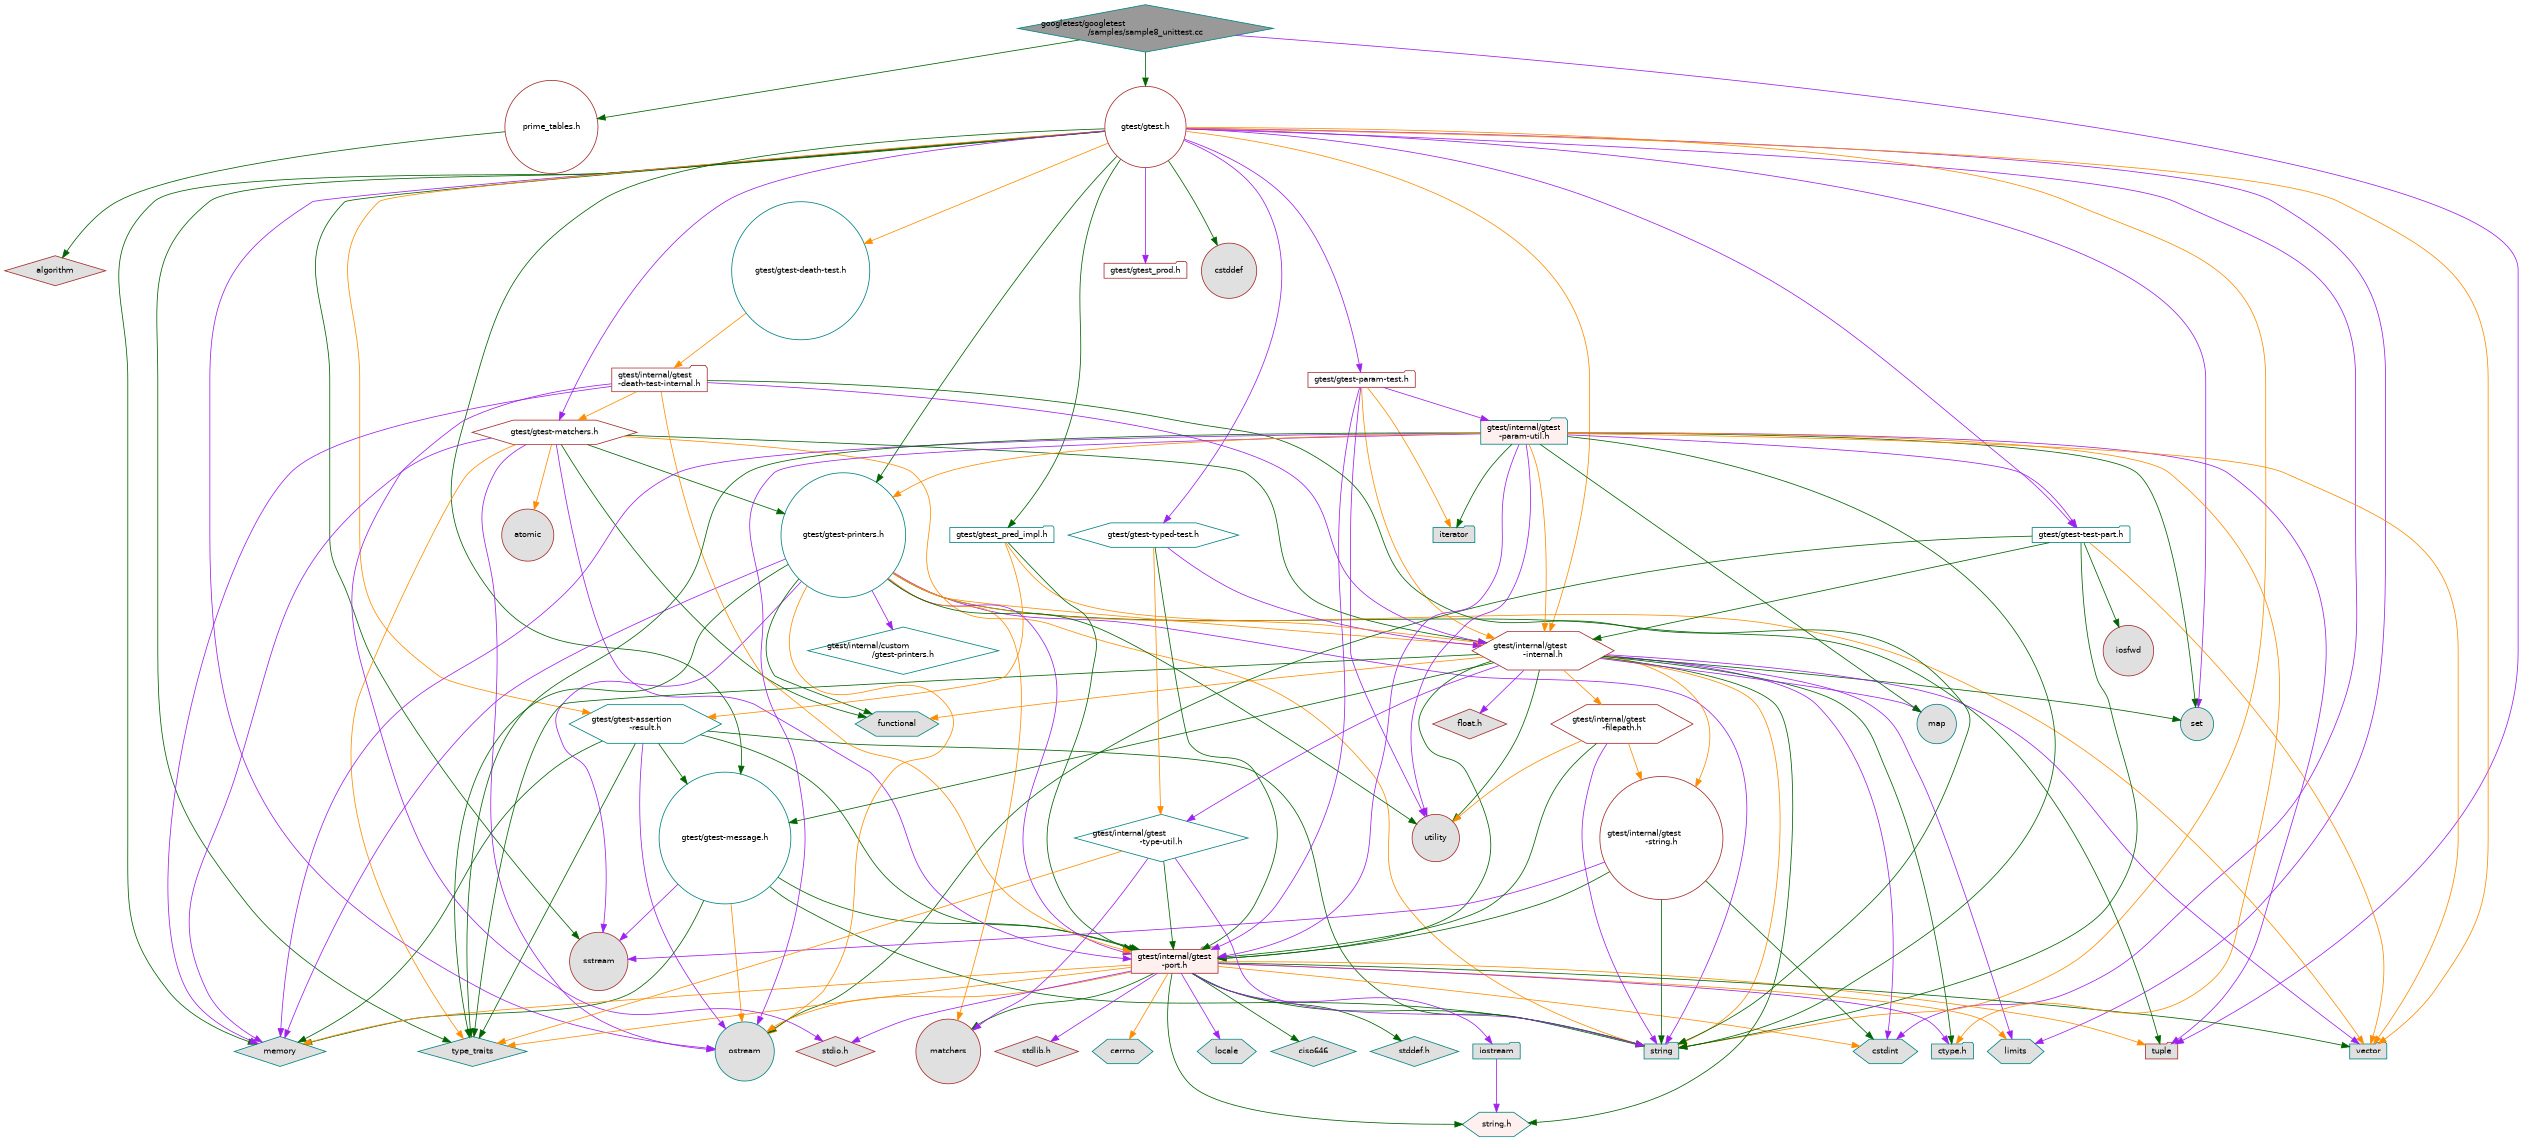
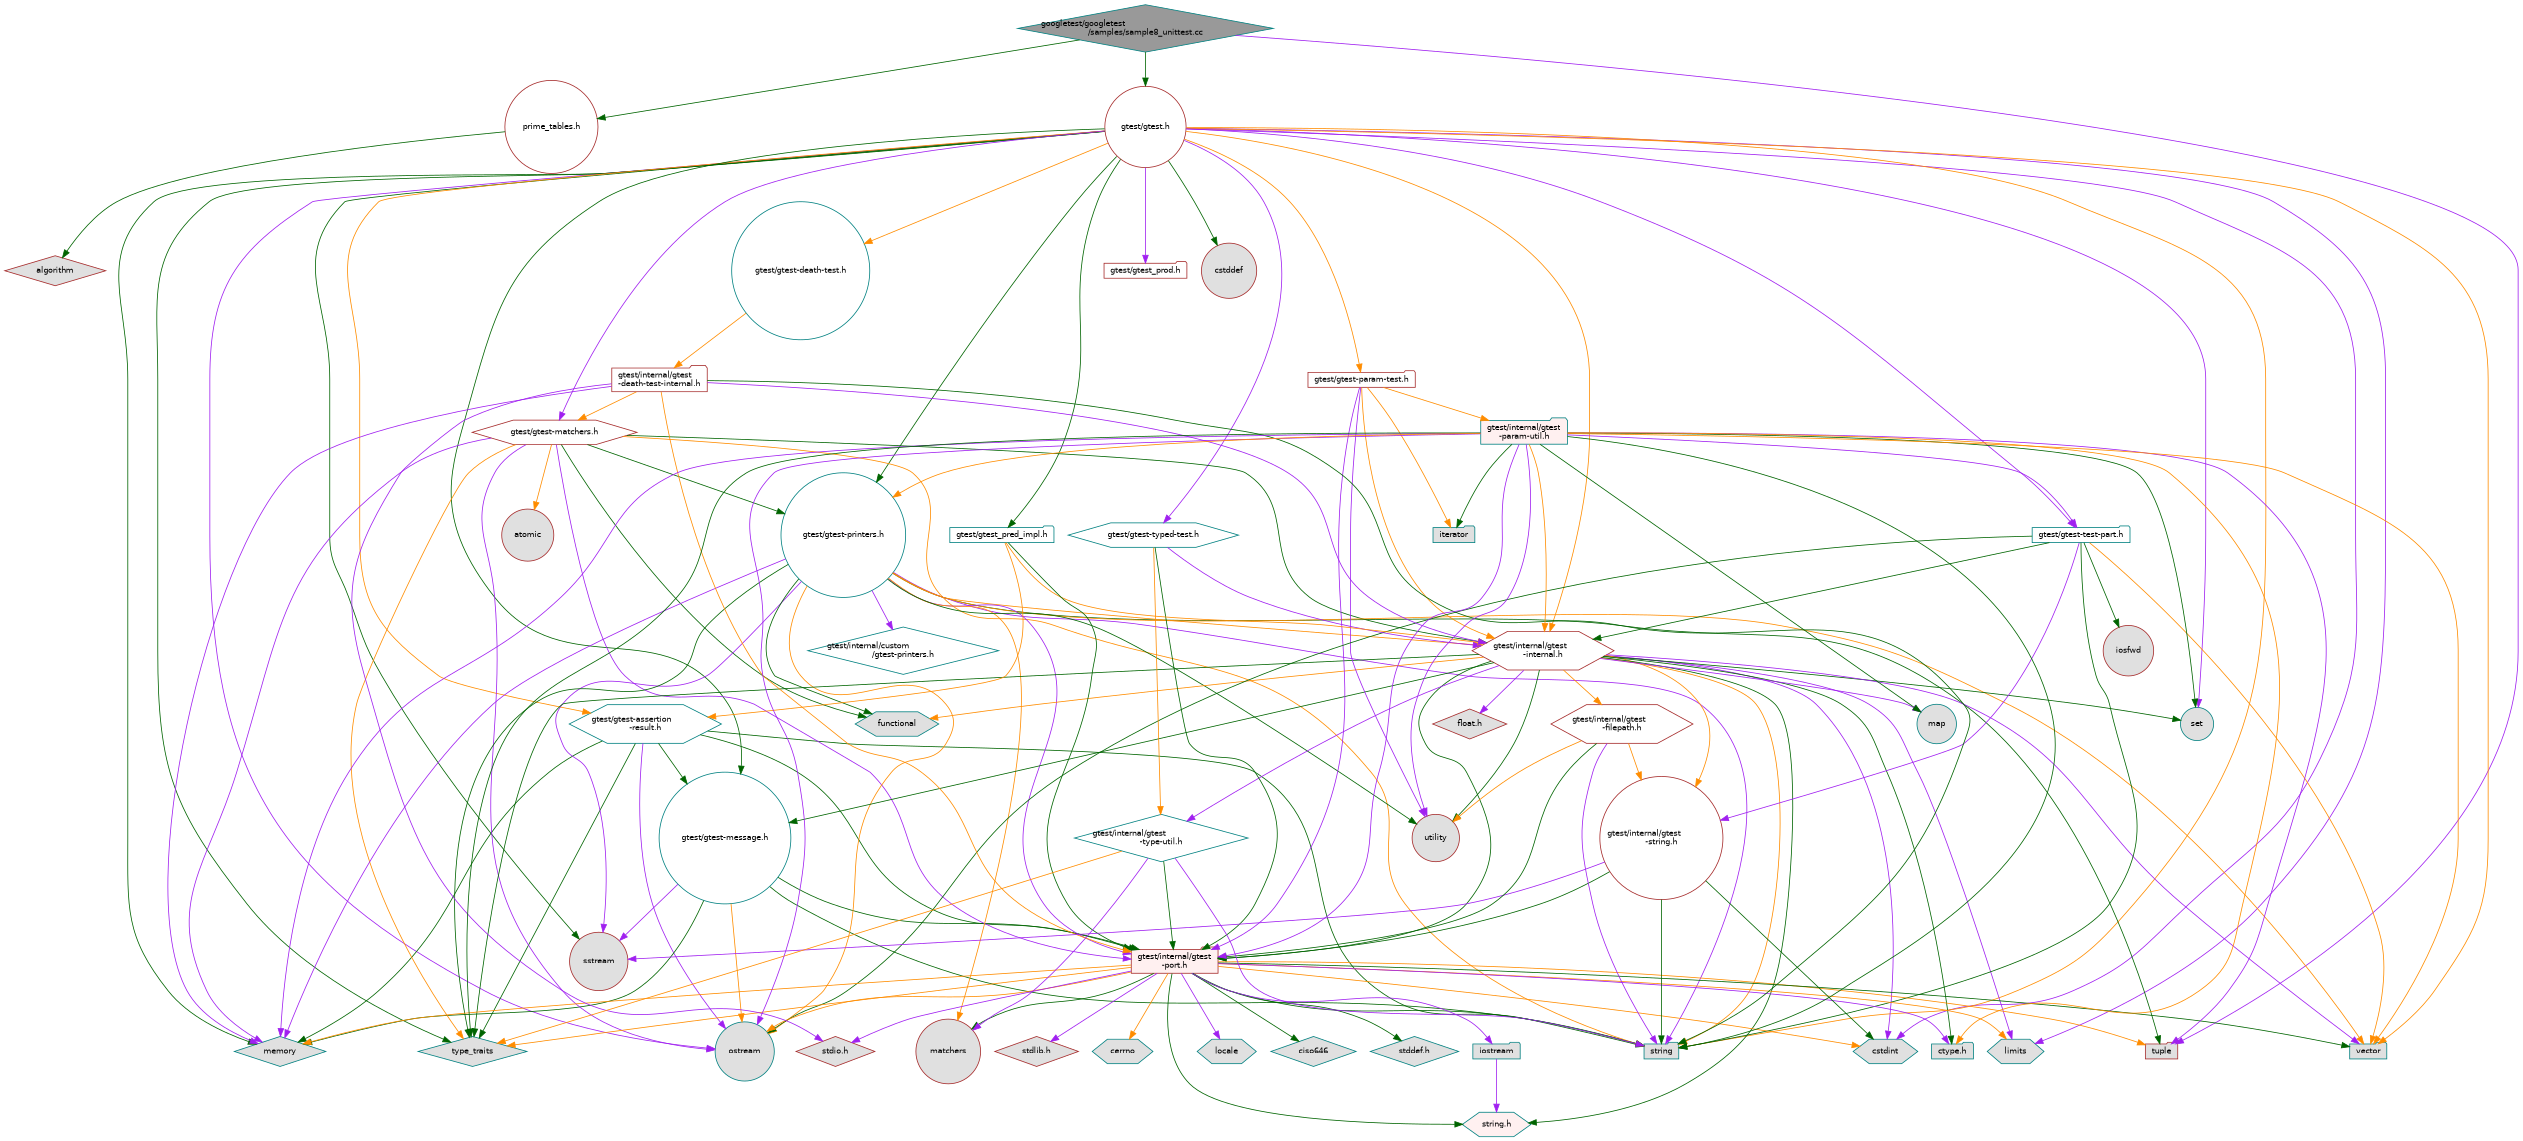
(1307, 224) -> (1307, 224)
(1432, 403) -> (1432, 403)
none -> (1947, 751)
